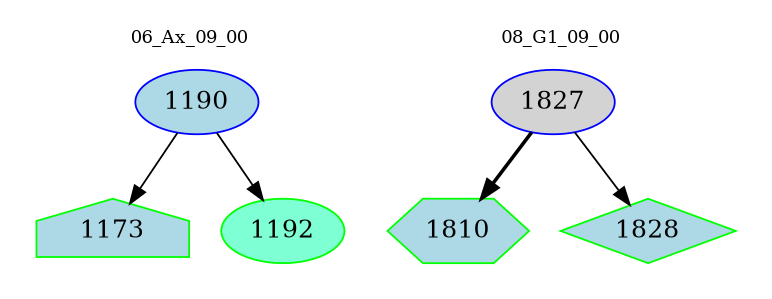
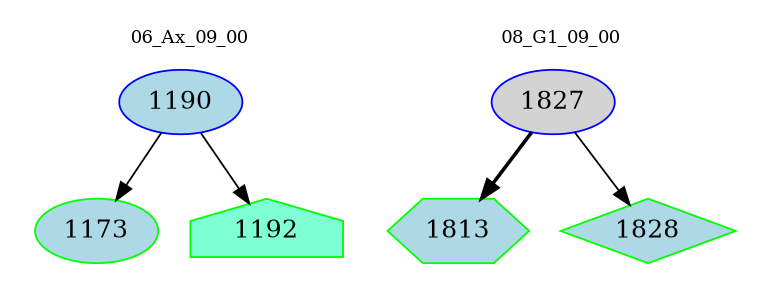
(113, 231) -> (97, 231)
(283, 231) -> (267, 231)
(458, 231) -> (458, 231)
